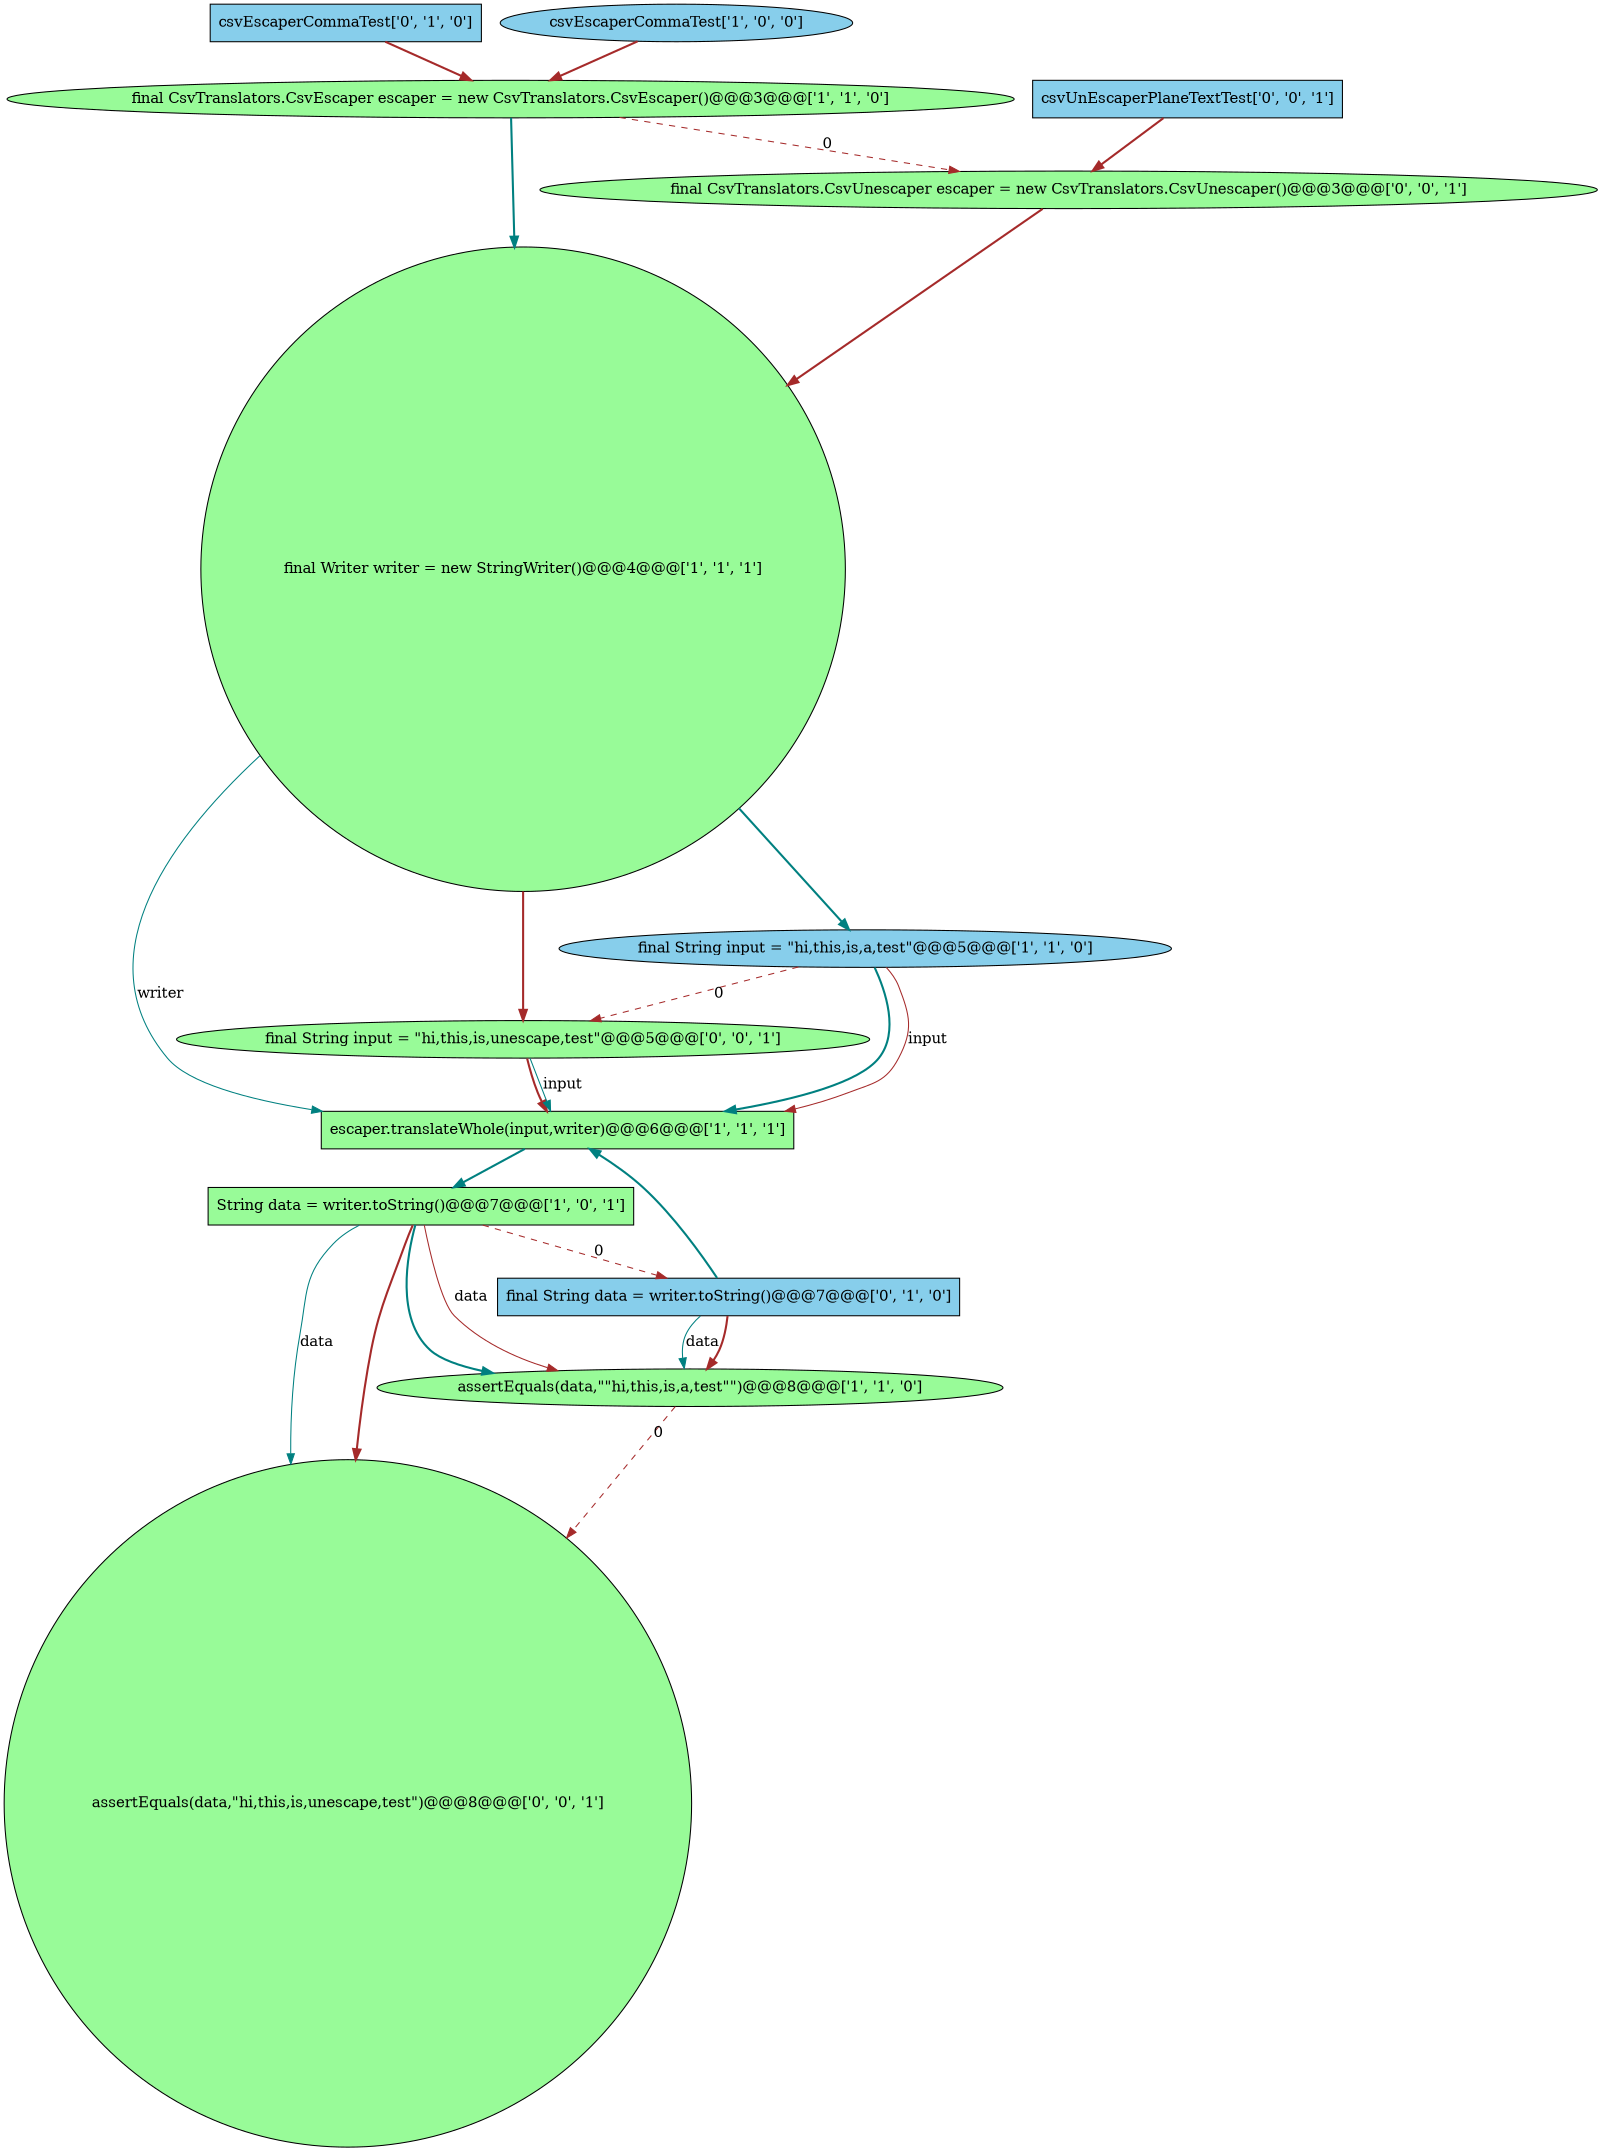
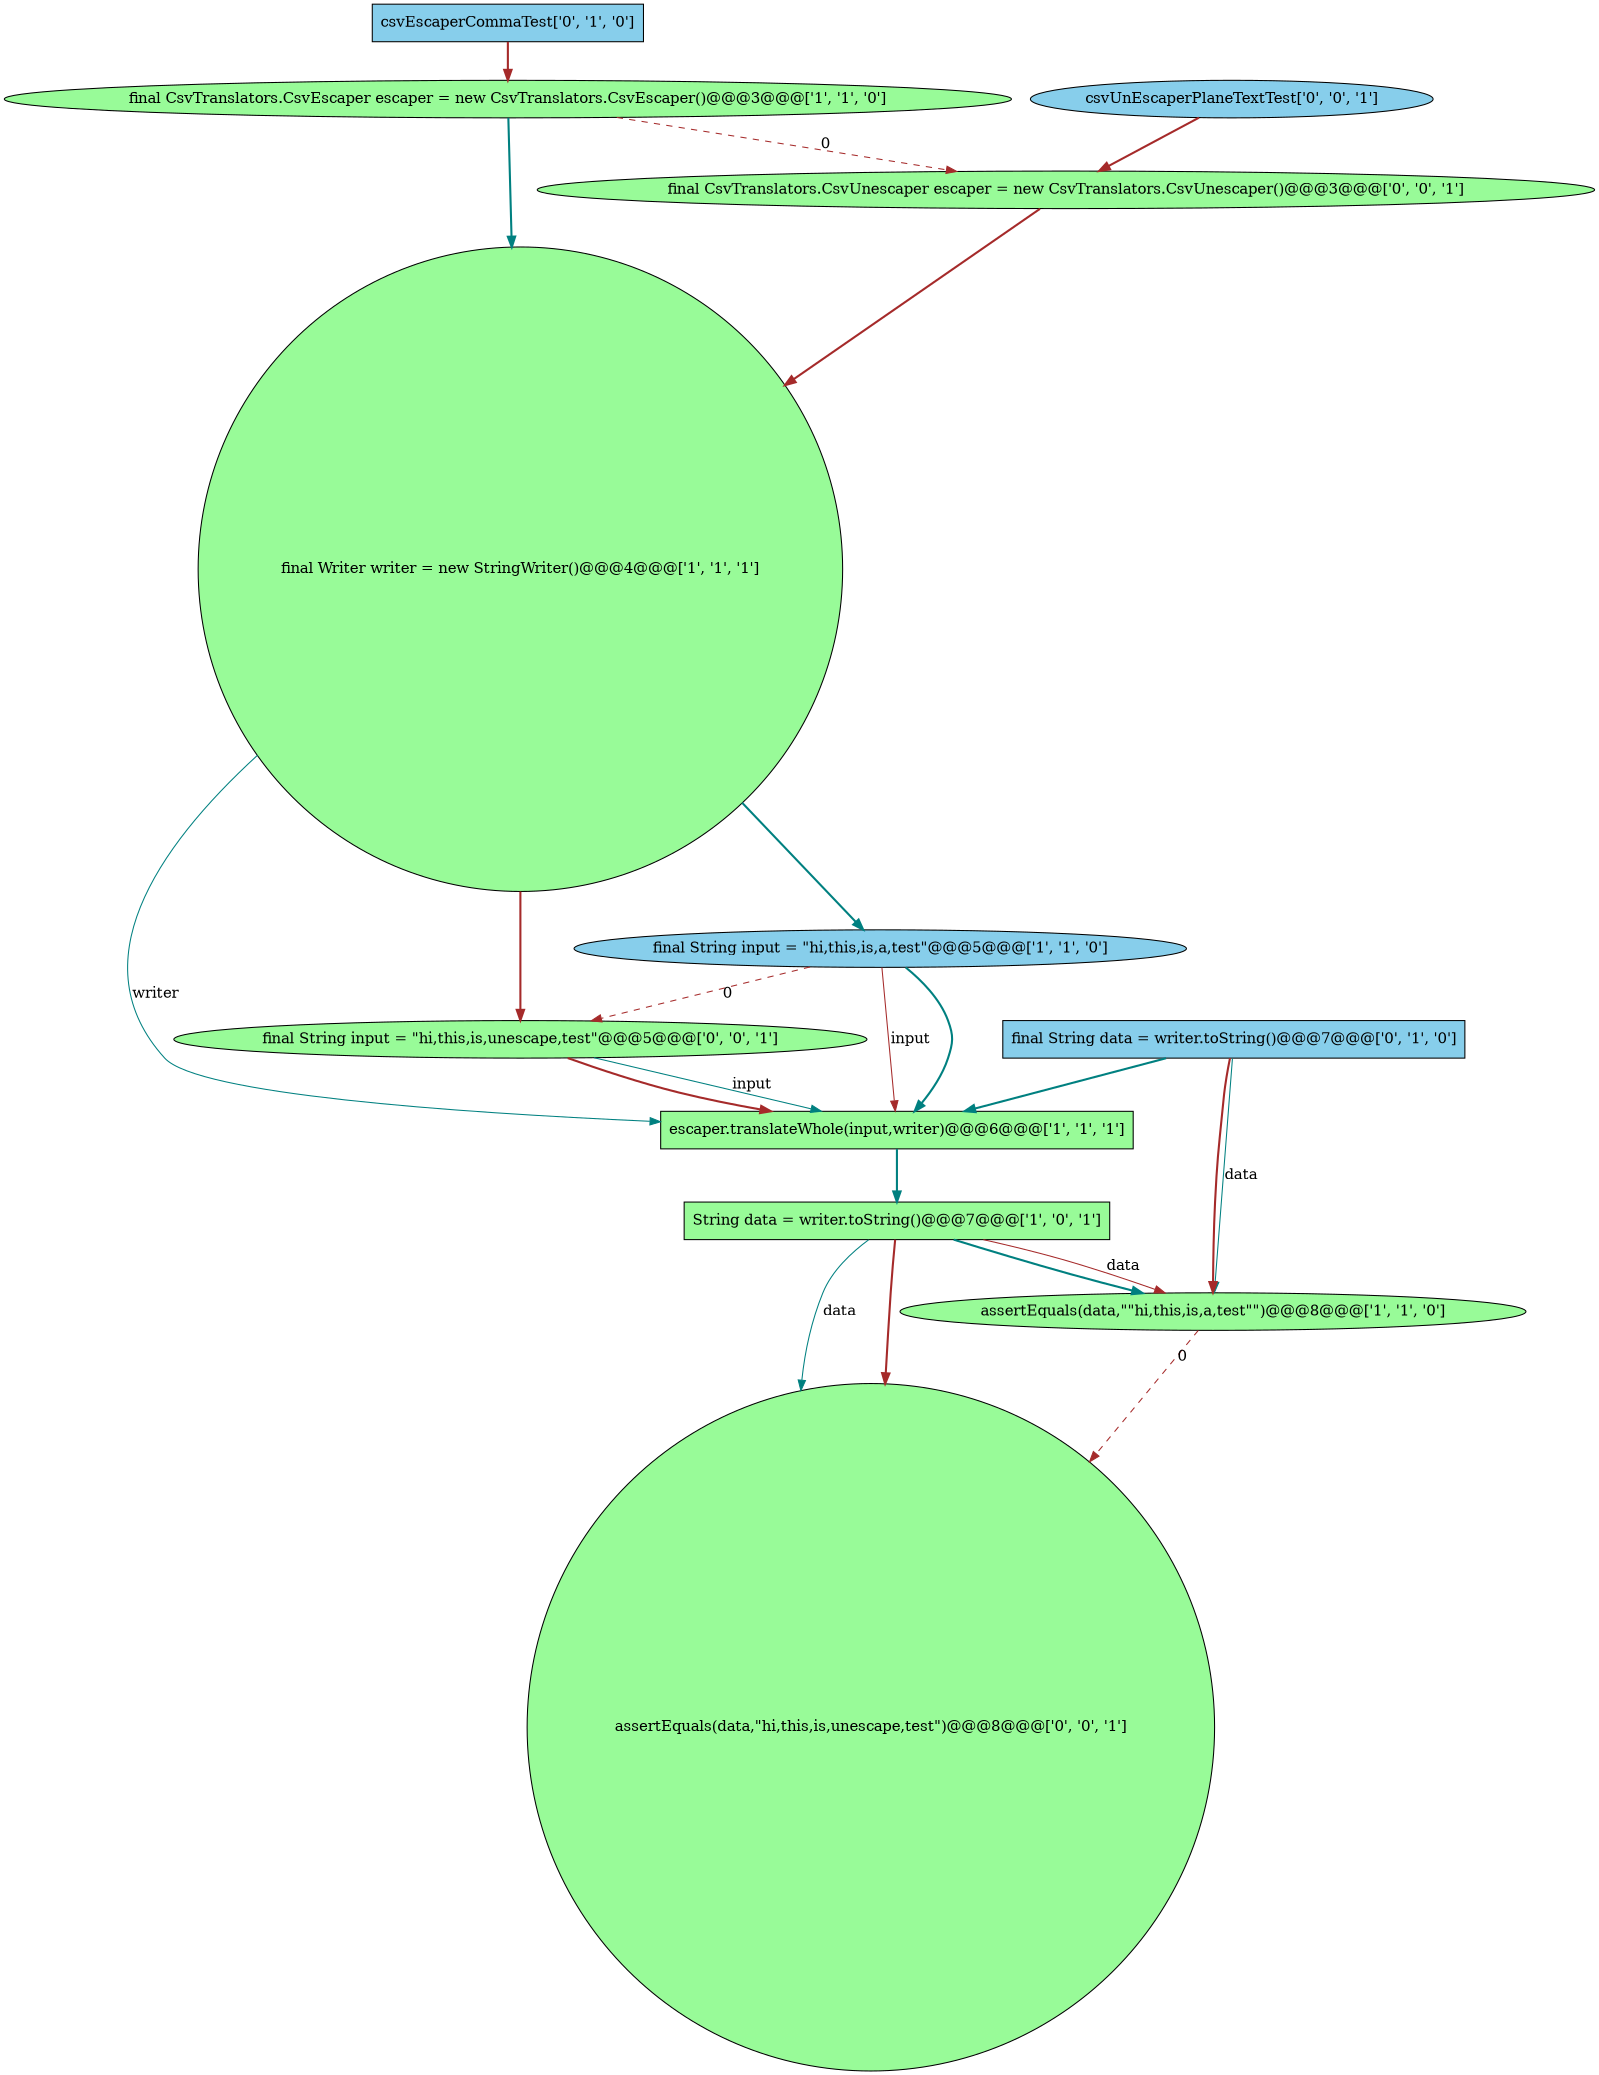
(676, 23) -> none
(1188, 99) -> (1232, 99)
(570, 1250) -> none
